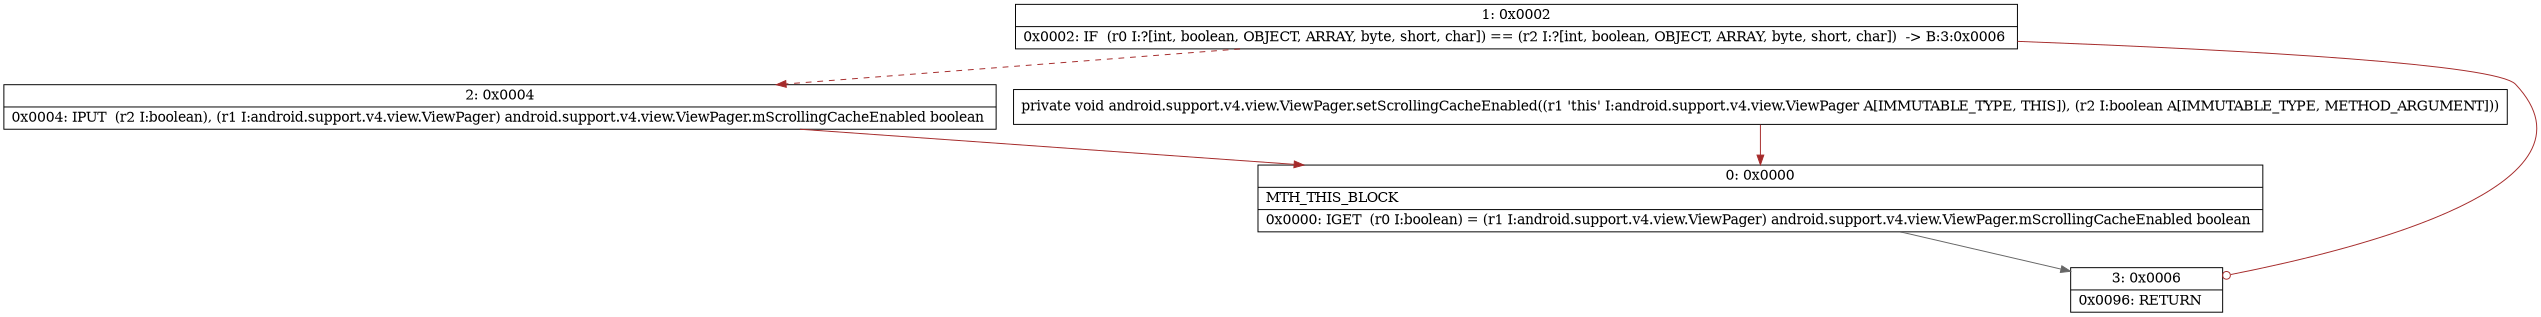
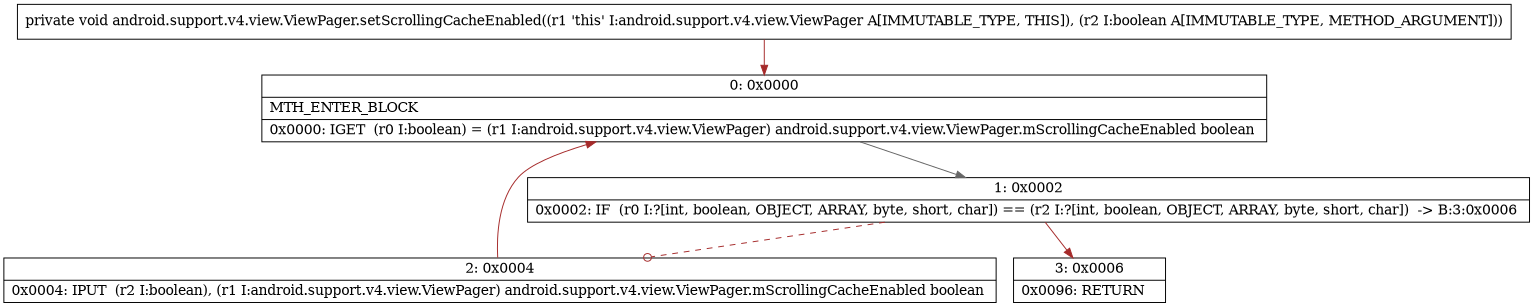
(1013, 66) -> (768, 239)
(2469, 71) -> (1056, 236)
(1332, 198) -> (344, 108)
(1981, 250) -> (908, 158)
